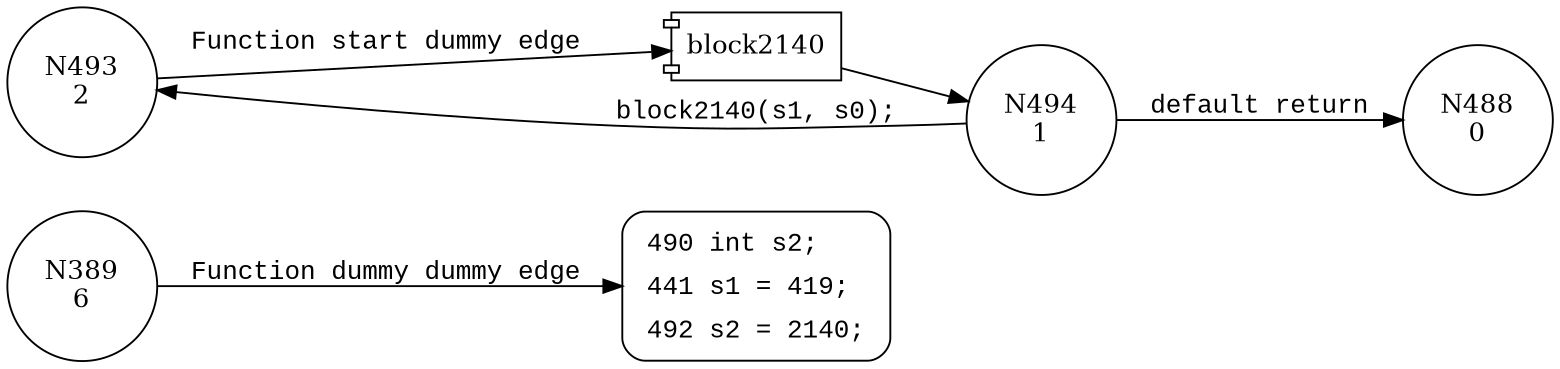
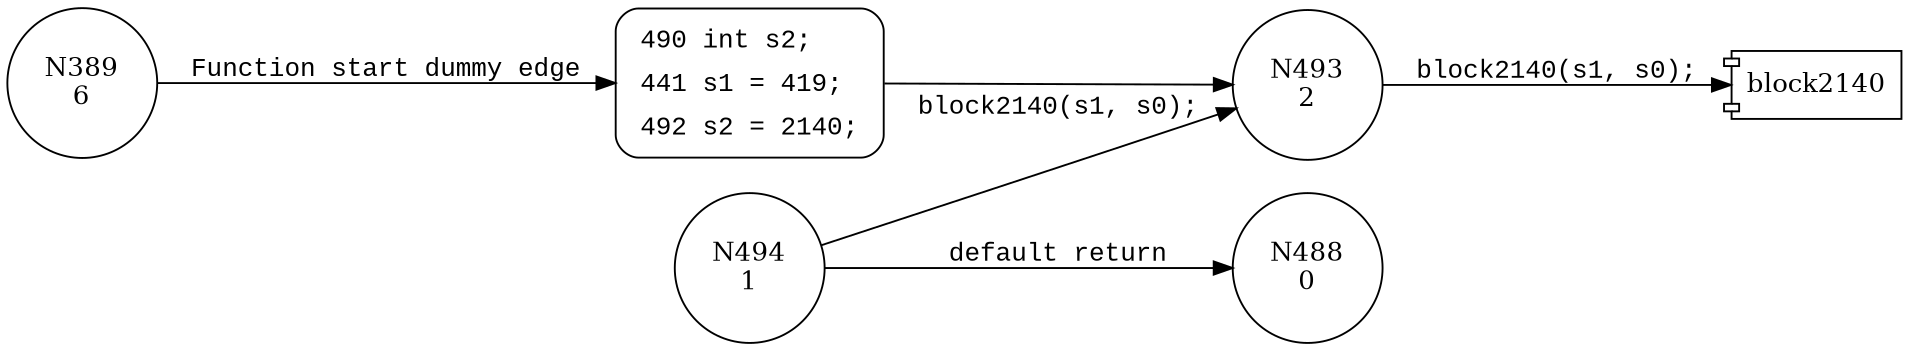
(386, 42) -> (1557, 71)
(896, 82) -> none
none -> (1049, 84)
(386, 272) -> (386, 69)
